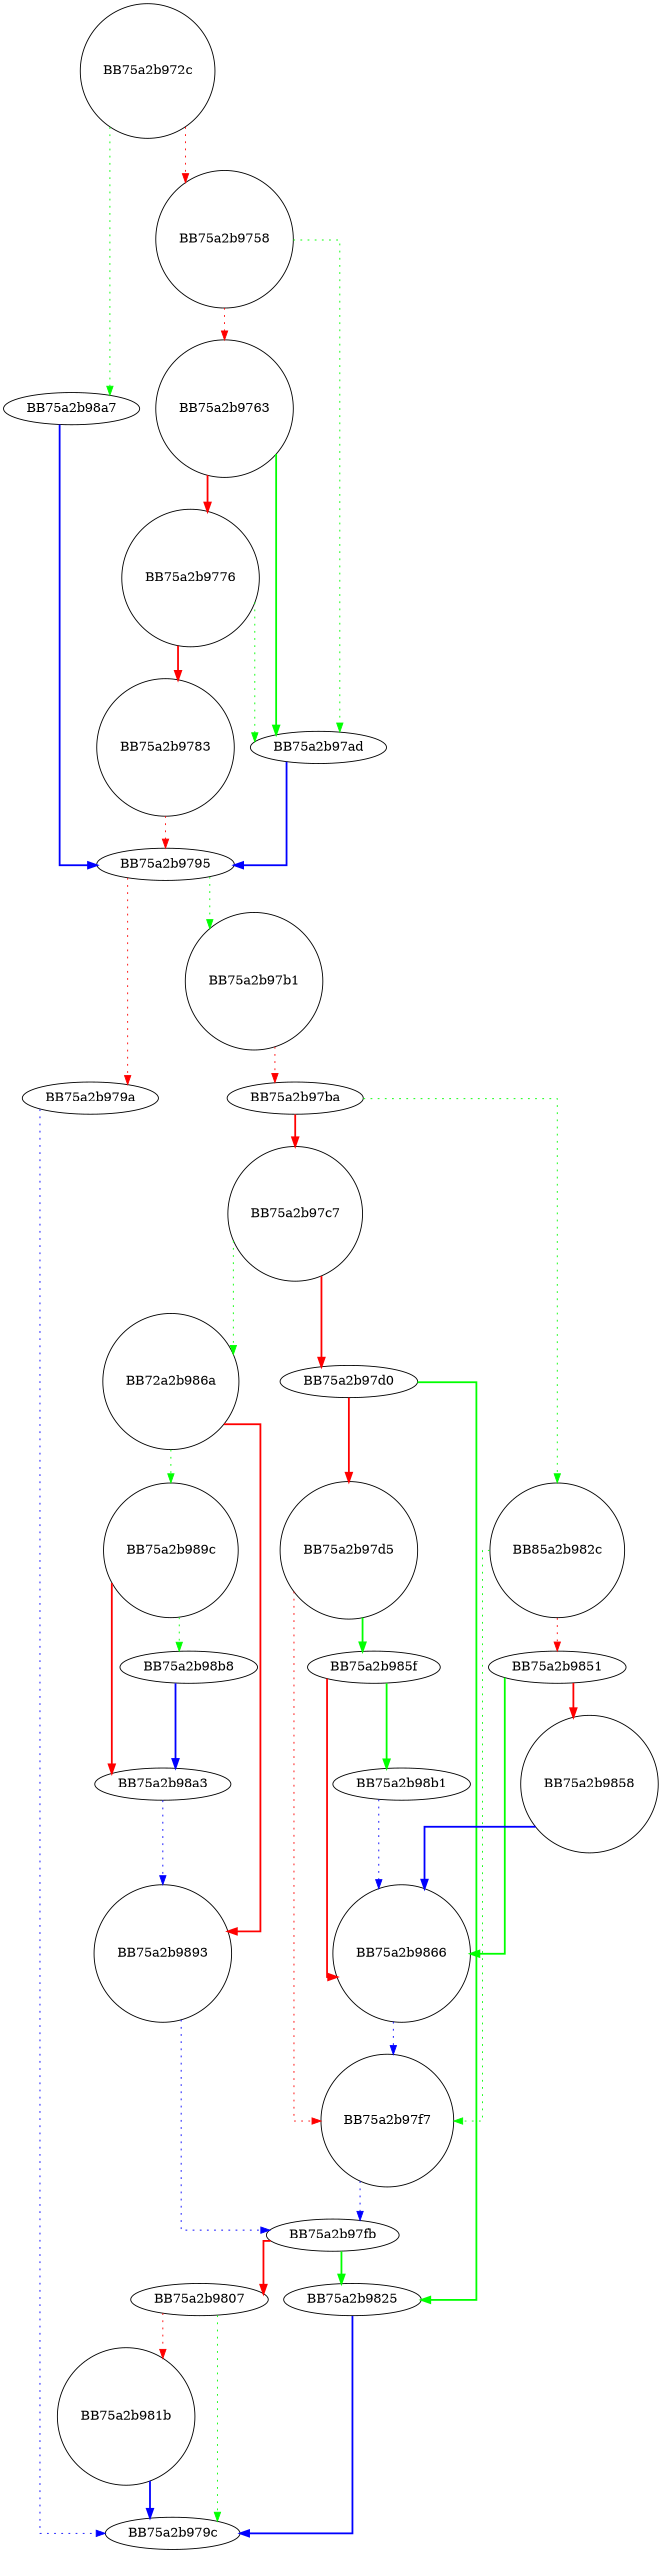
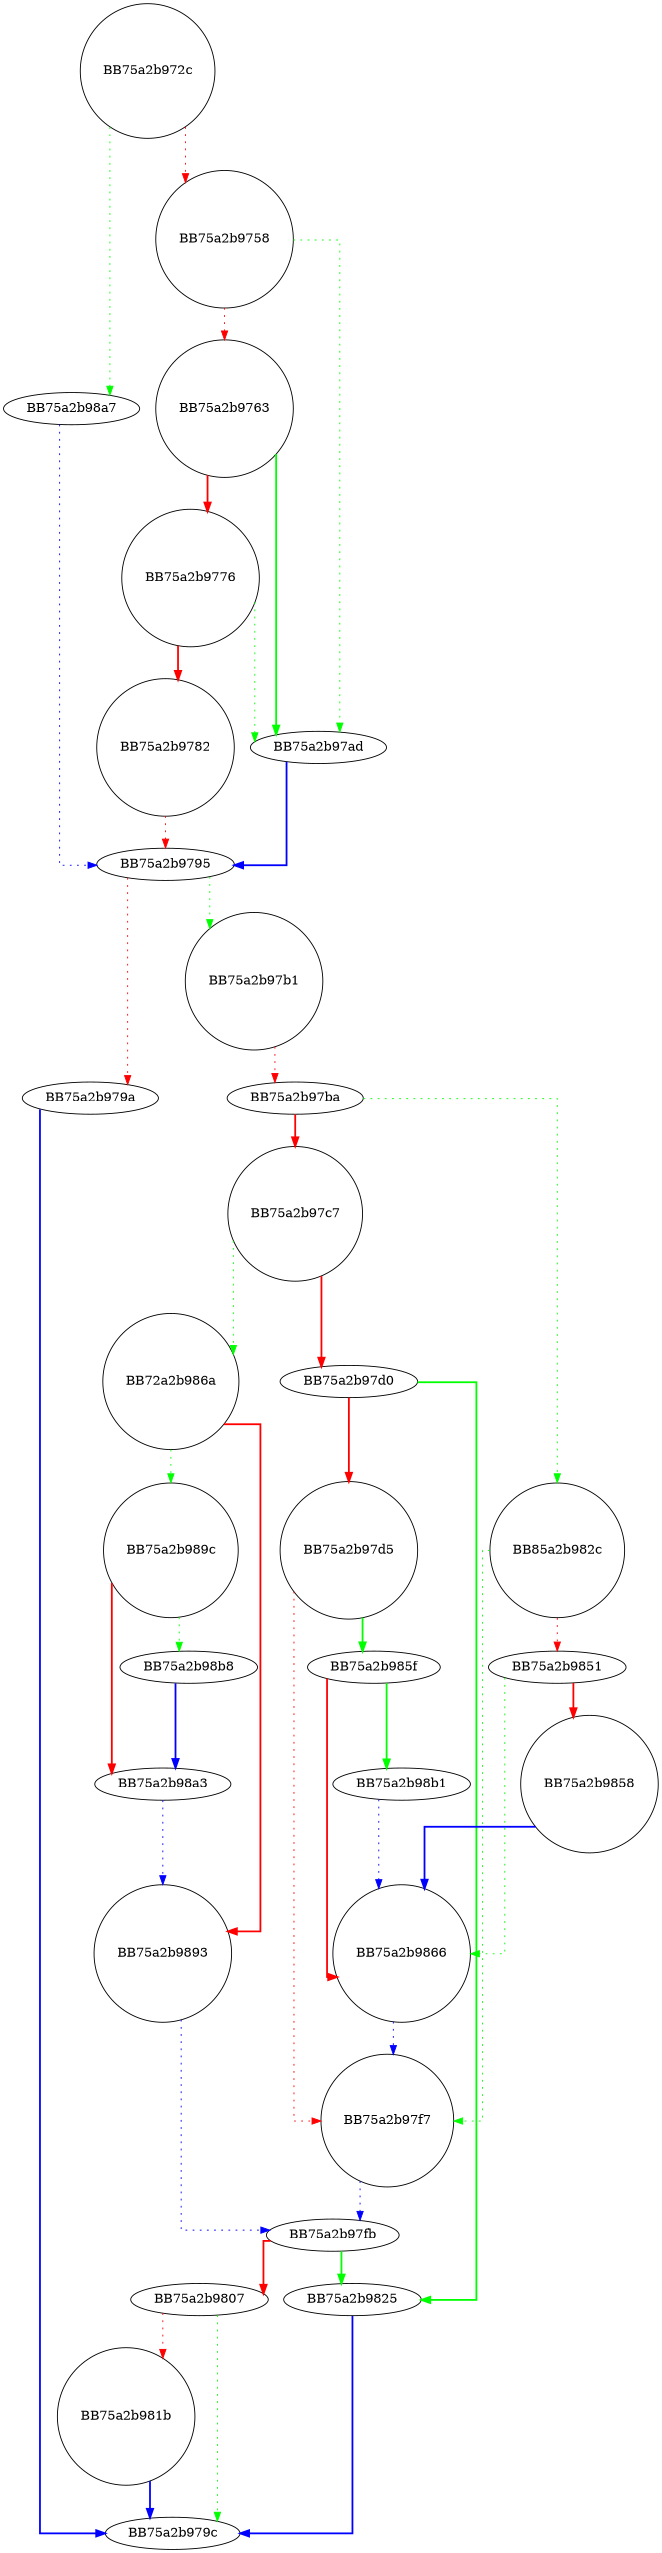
(60, 659) -> (60, 659)
(166, 747) -> (166, 747)
(505, 1821) -> (505, 1821)
(40, 1849) -> (40, 1849)
